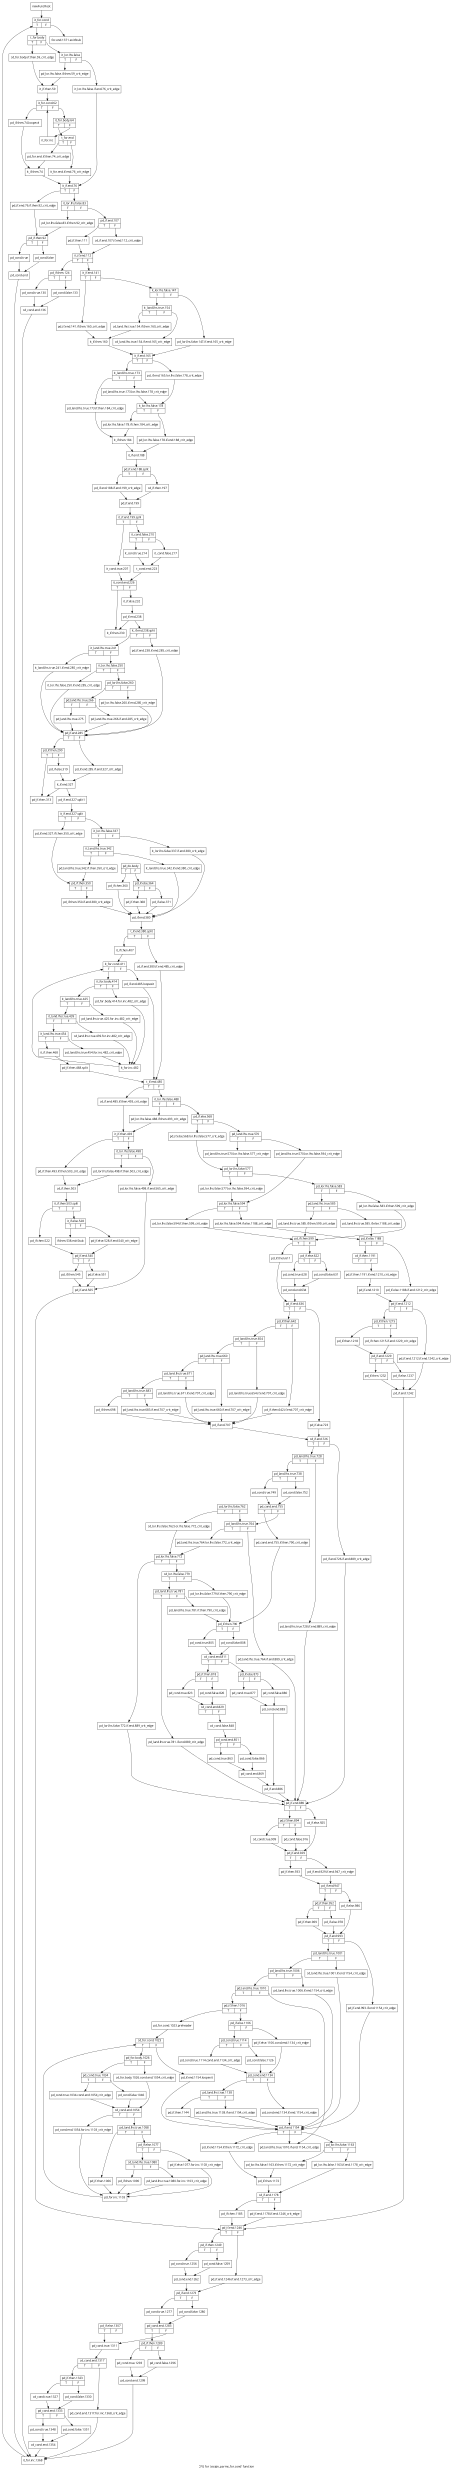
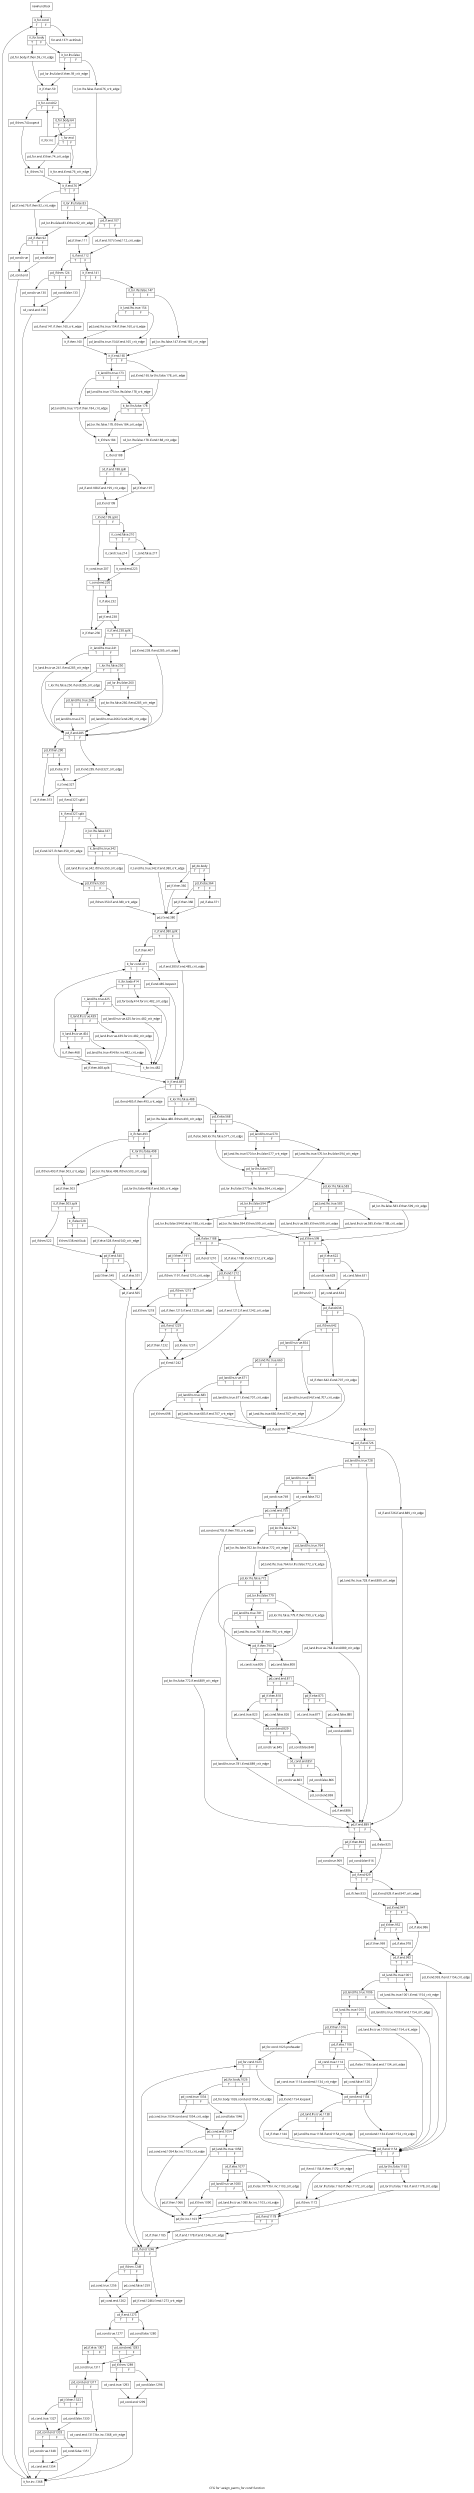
(178, 851) -> none
(370, 1281) -> (206, 1249)
(269, 1521) -> (283, 1521)
none -> (270, 1748)
(289, 2138) -> (422, 2091)
